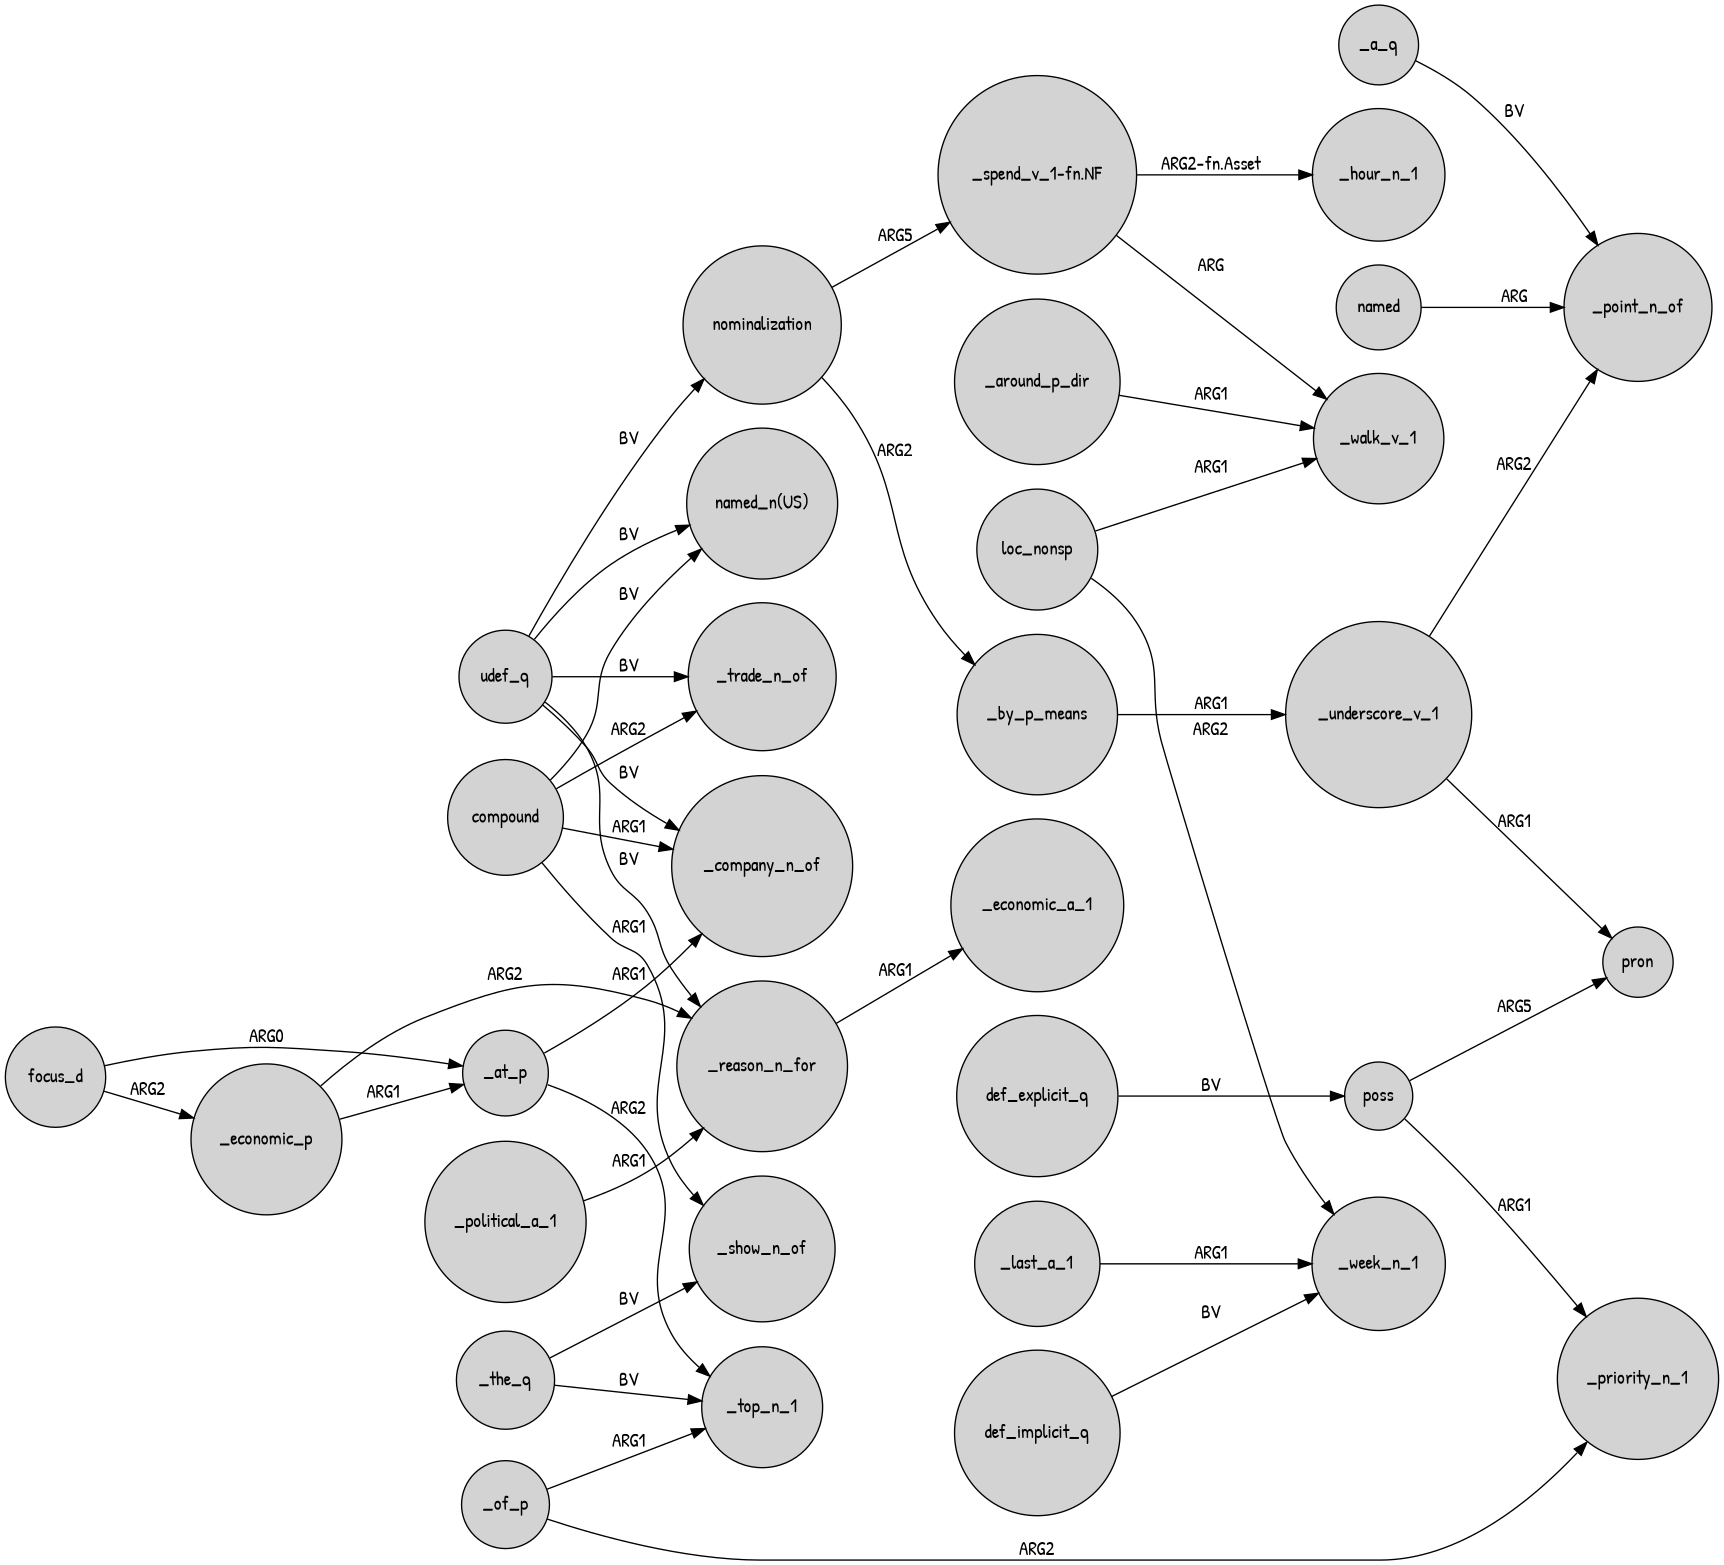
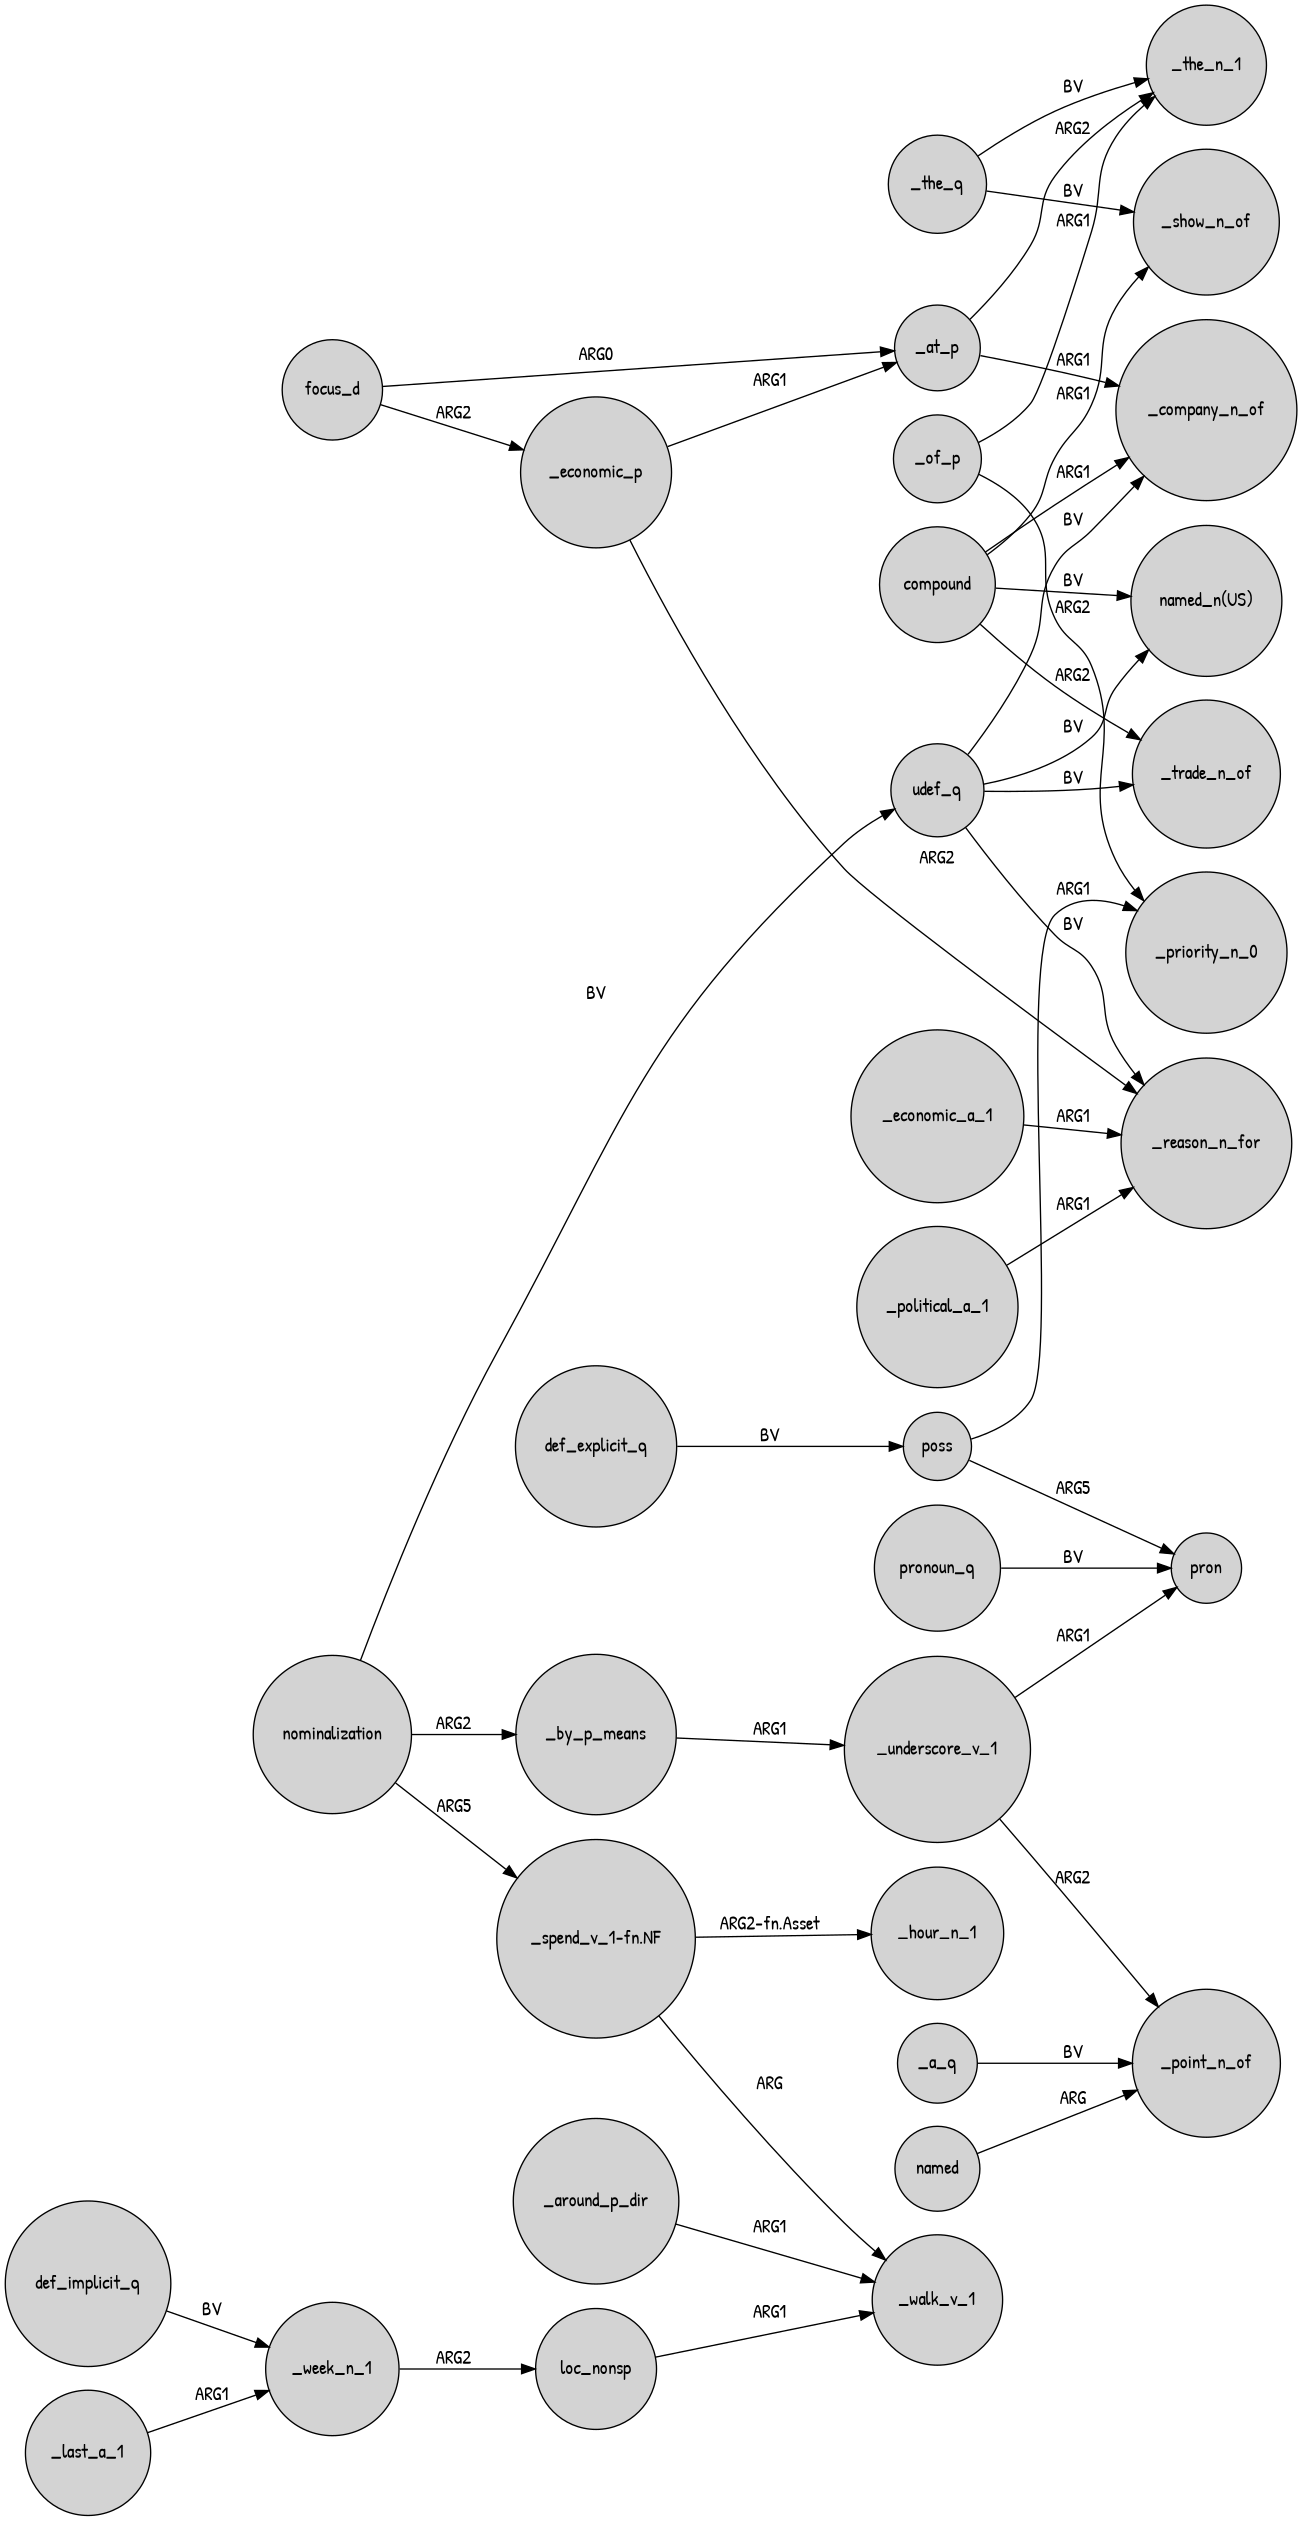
(606, 508) -> (574, 1206)
(1205, 888) -> (460, 2369)
(894, 989) -> (1065, 1129)
(1638, 1379) -> (1206, 953)
(762, 1407) -> (1206, 65)
none -> (937, 1568)
